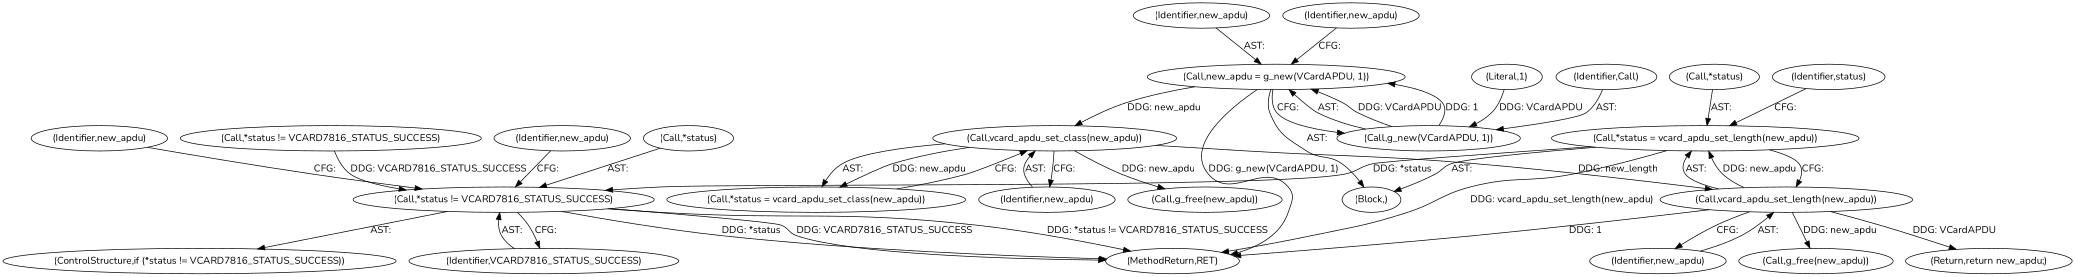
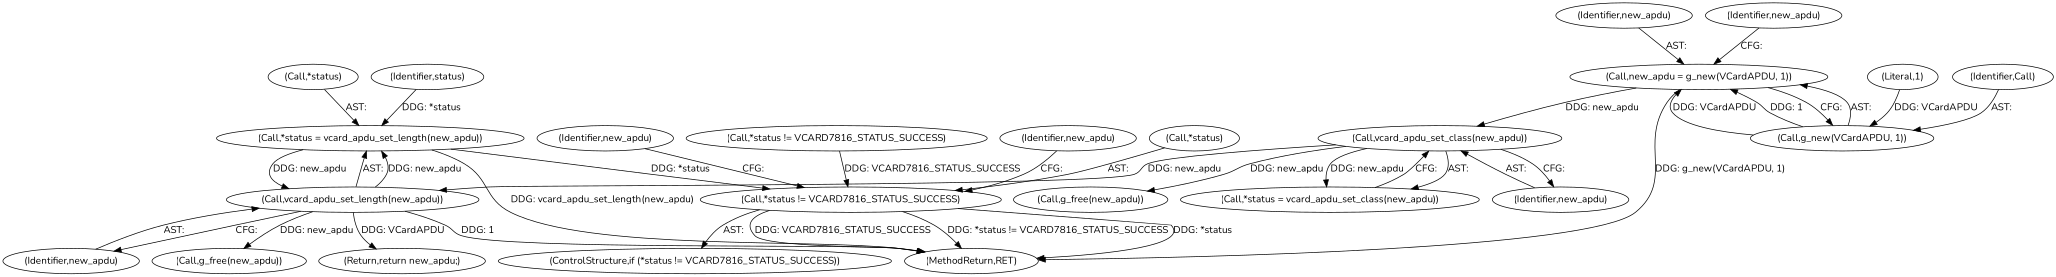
(1787, 108) -> (432, 108)
(1618, 169) -> (1184, 169)
(1814, 169) -> (310, 169)
(1371, 200) -> none
(544, 261) -> none
